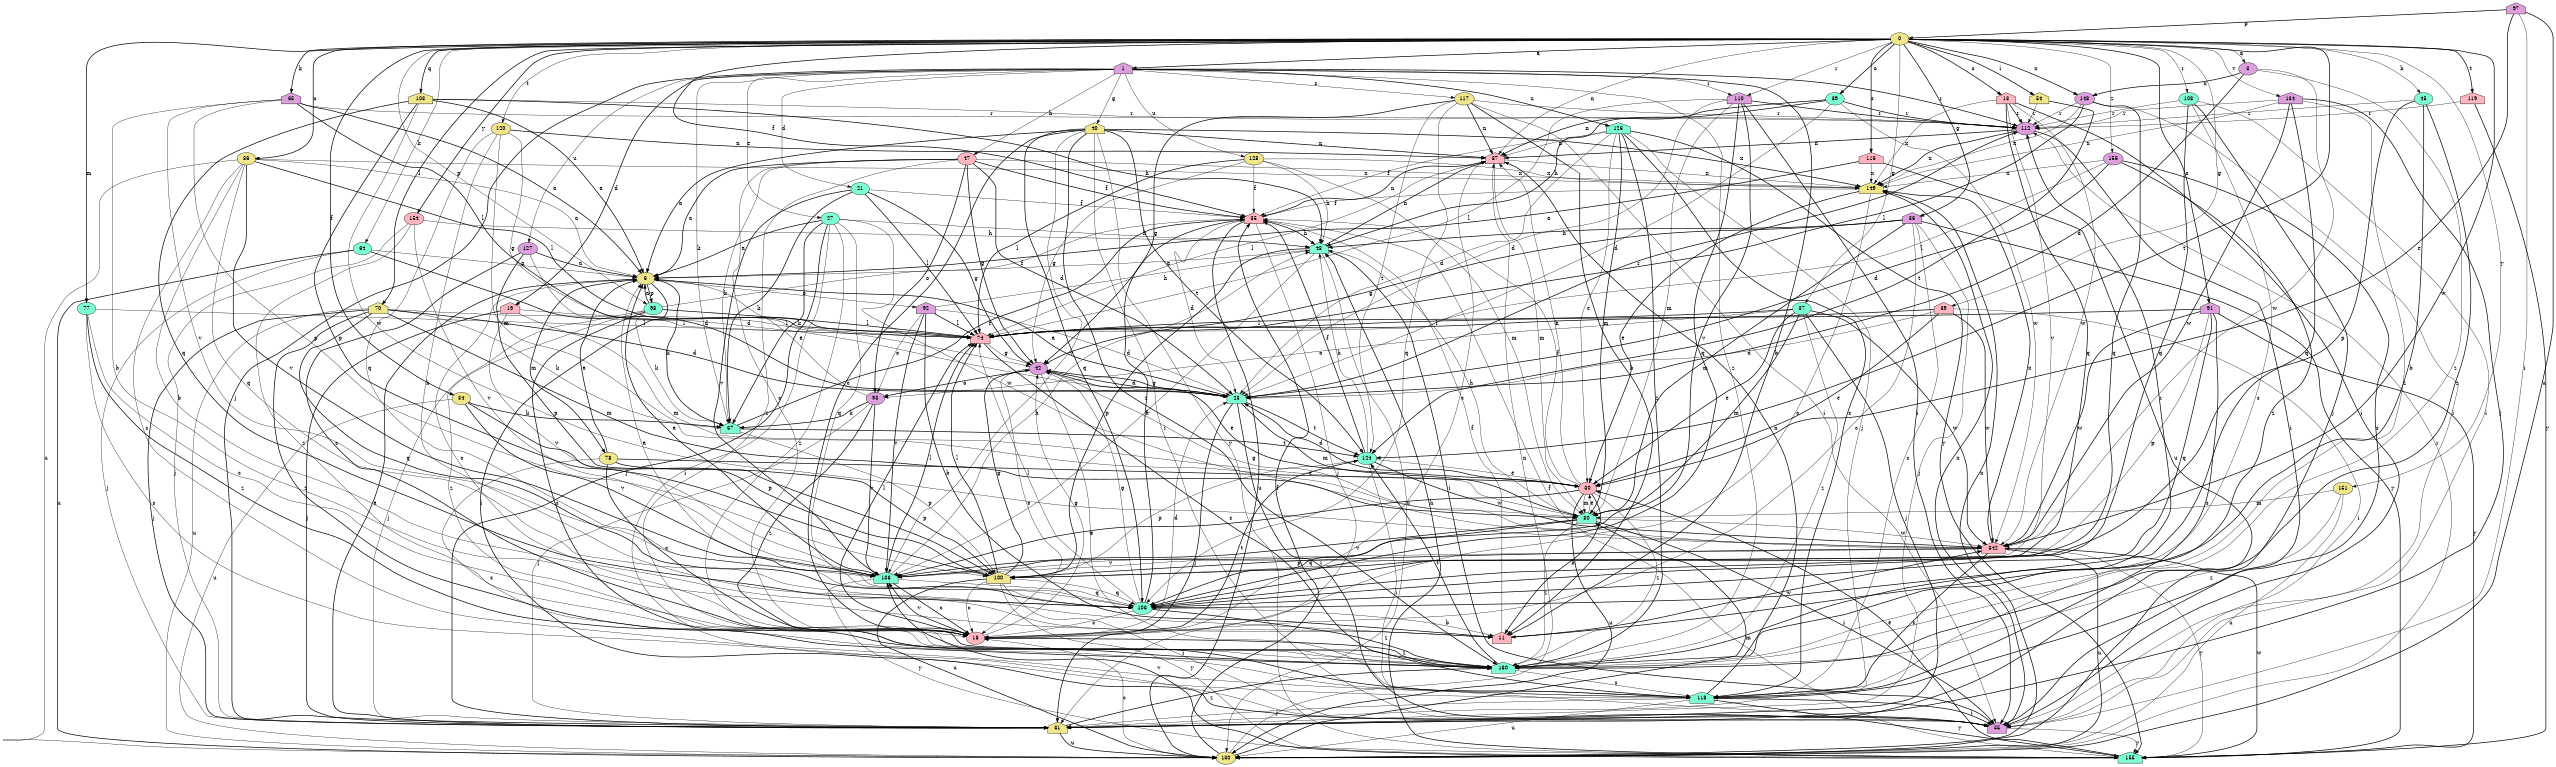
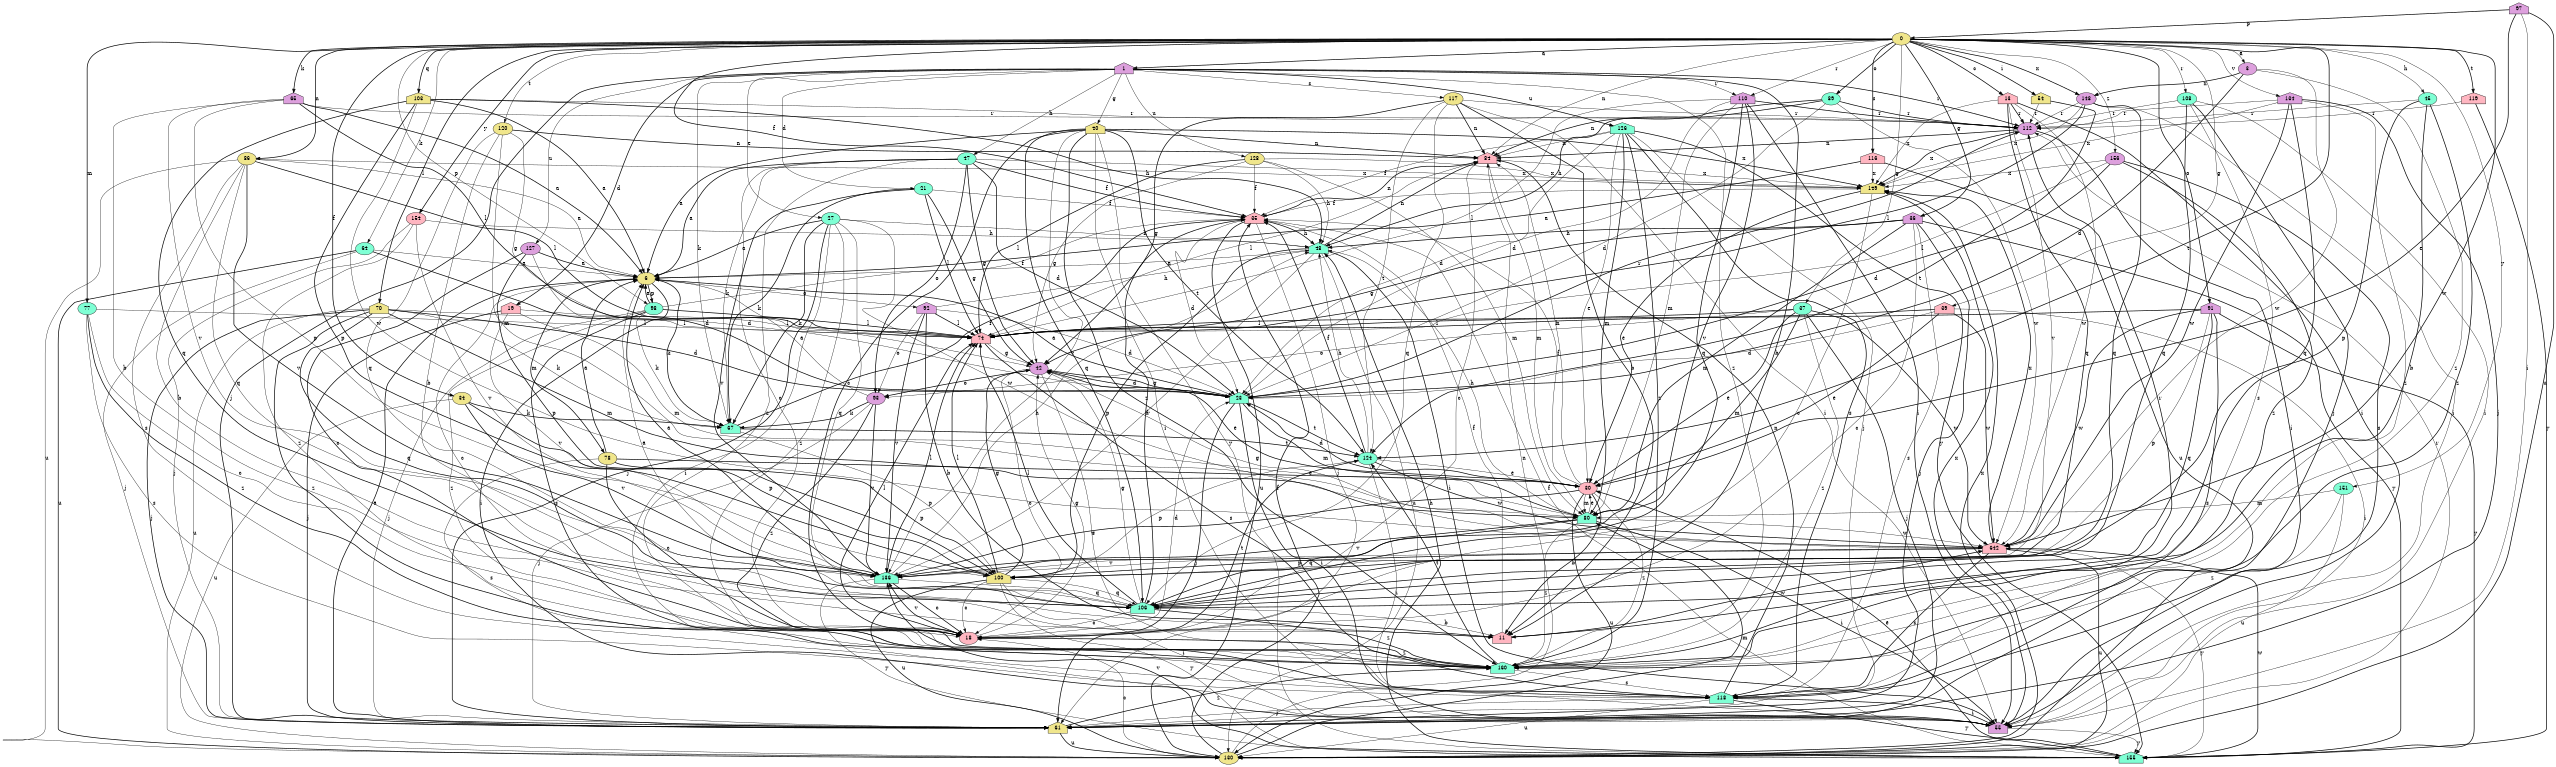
(967, 159) -> (967, 159)
(1495, 159) -> (1487, 159)
(2343, 488) -> (2344, 488)
(1034, 491) -> (1034, 492)
(1142, 608) -> (1143, 608)
(1738, 707) -> (1738, 707)
